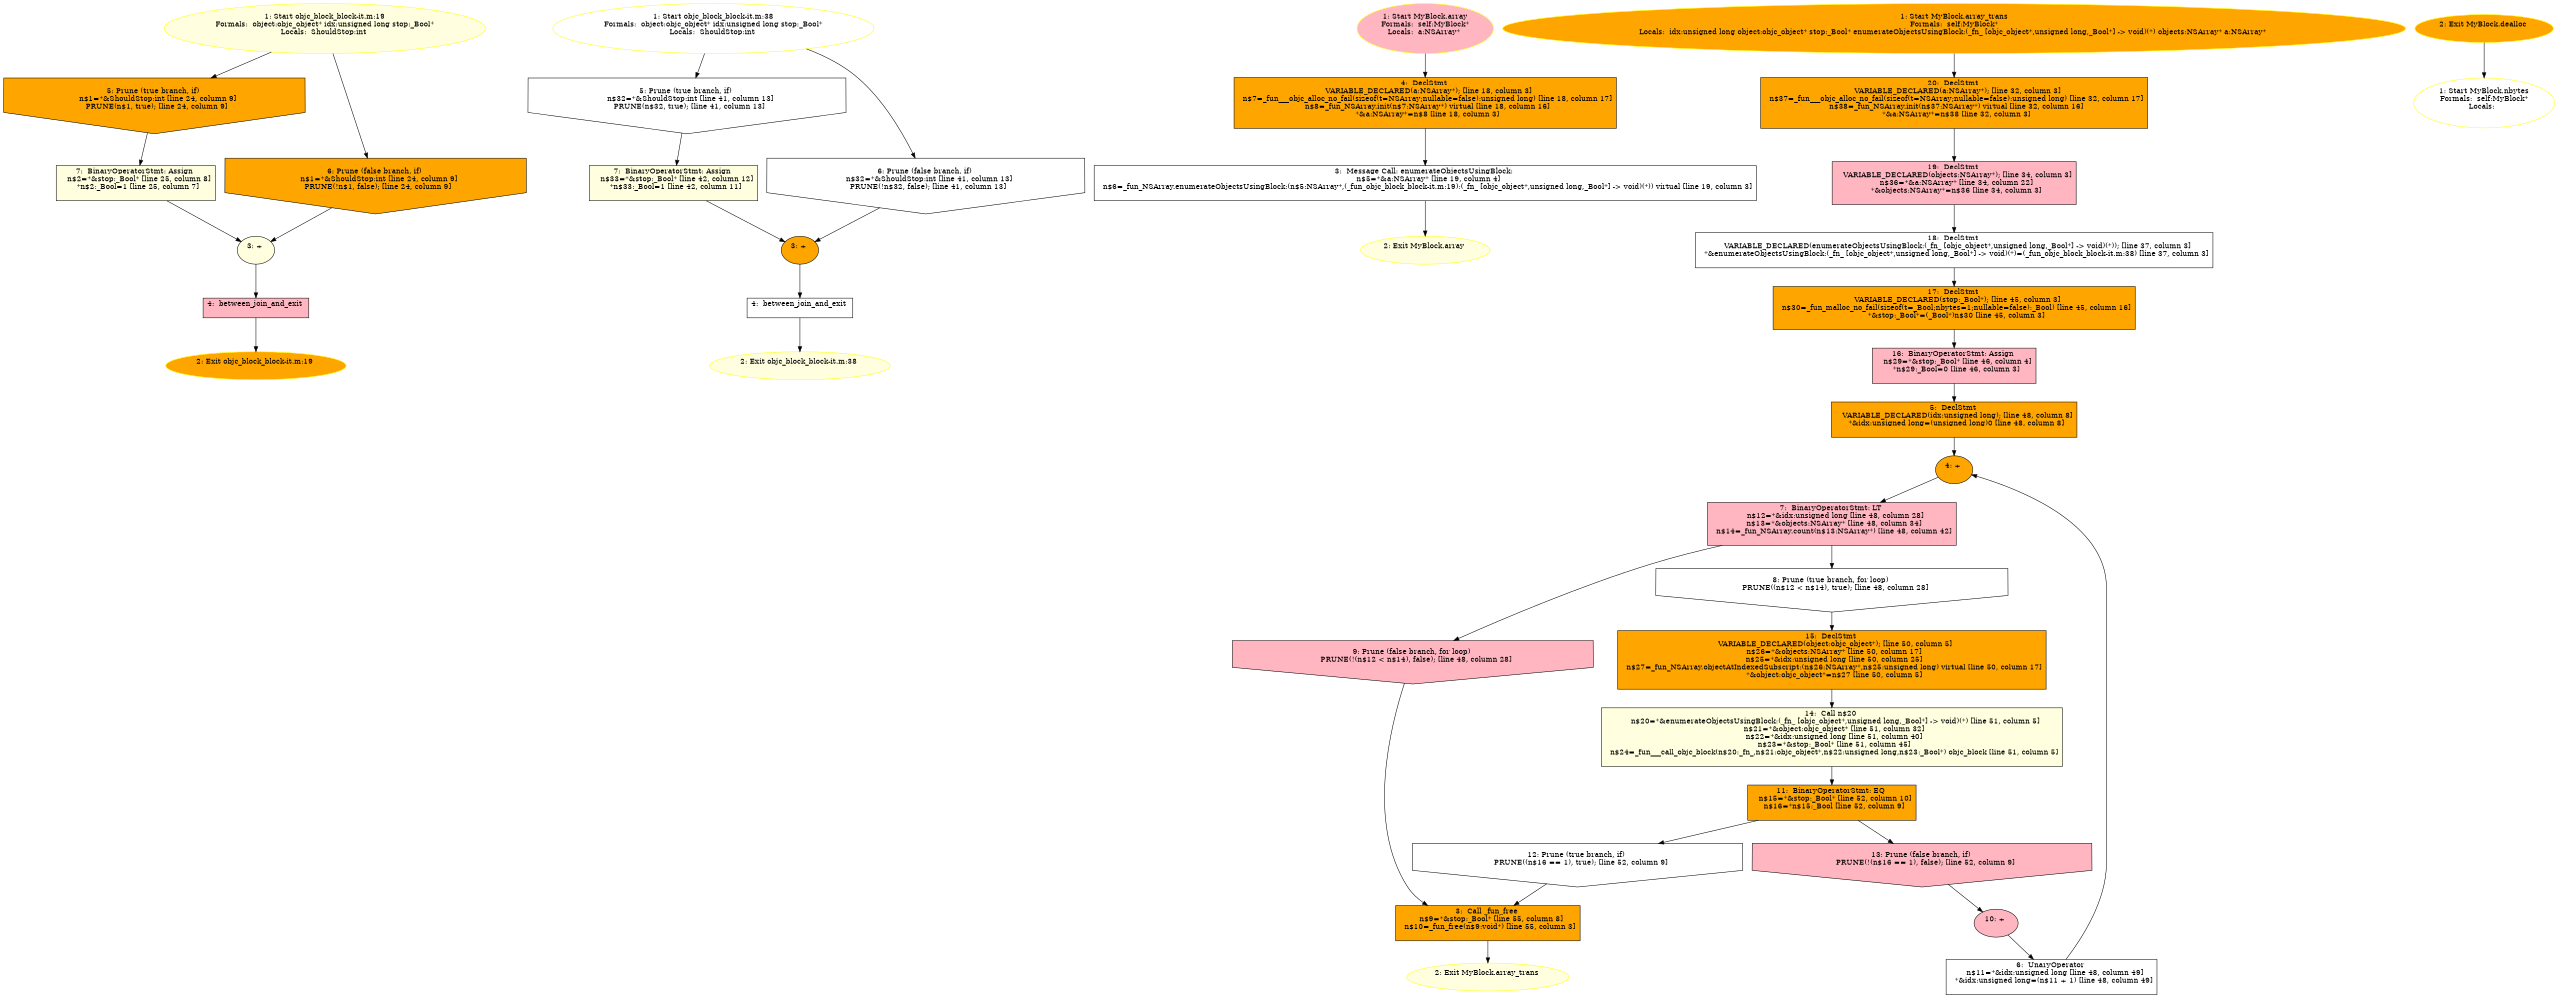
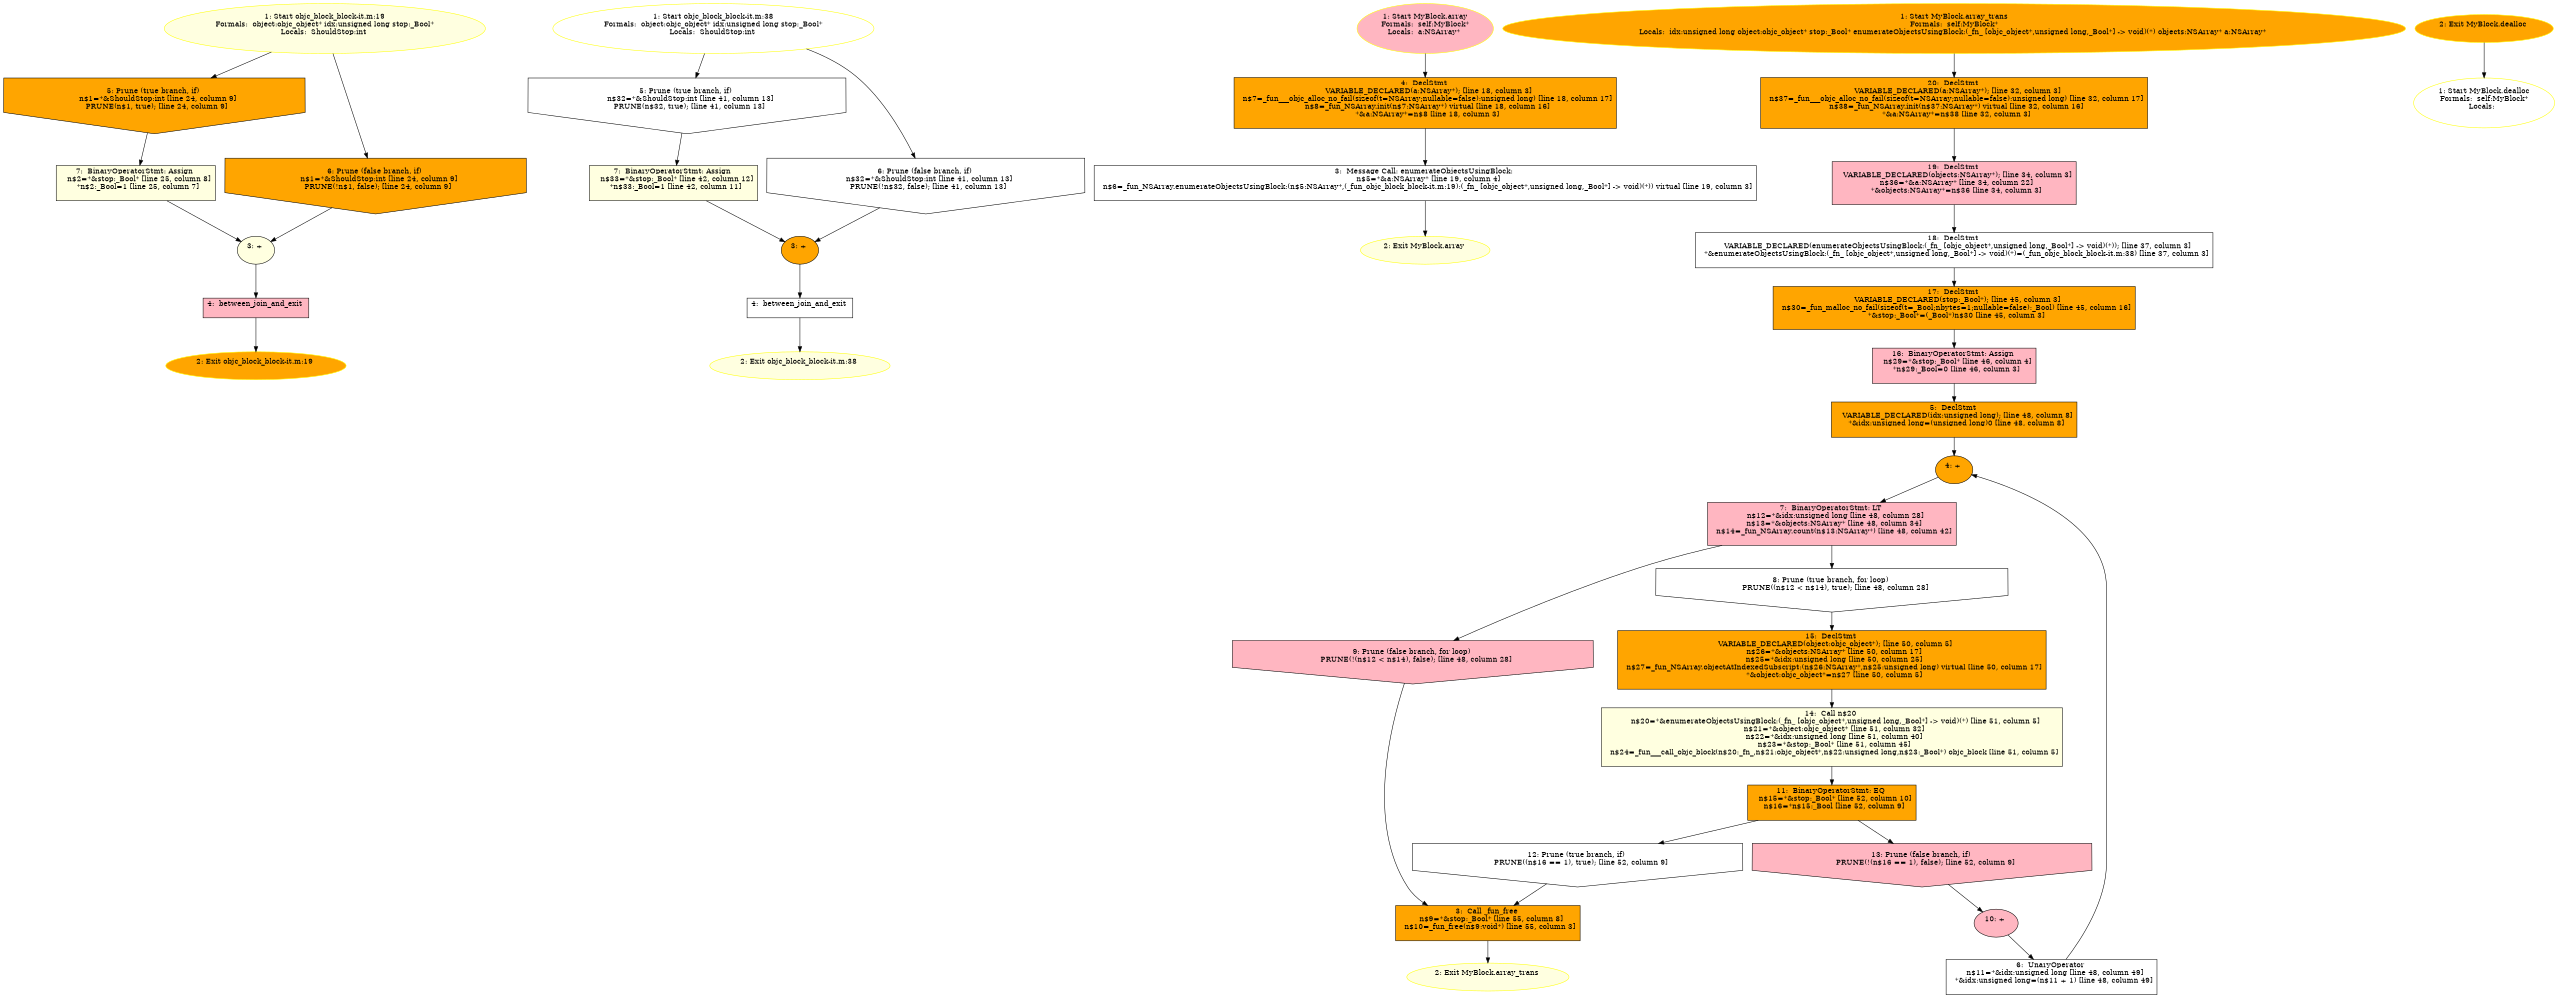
(2484, 103) -> (2484, 103)
